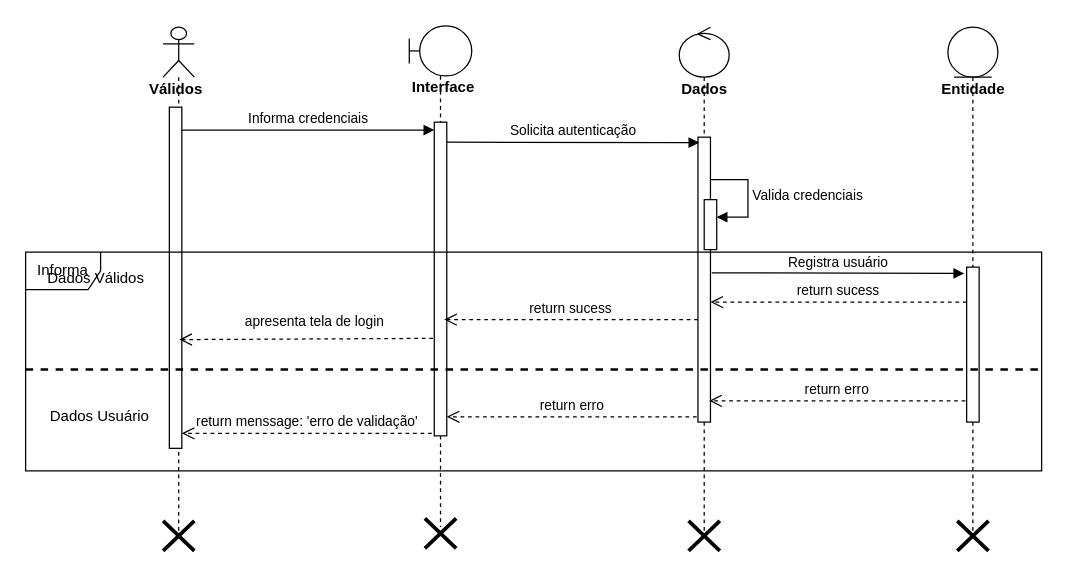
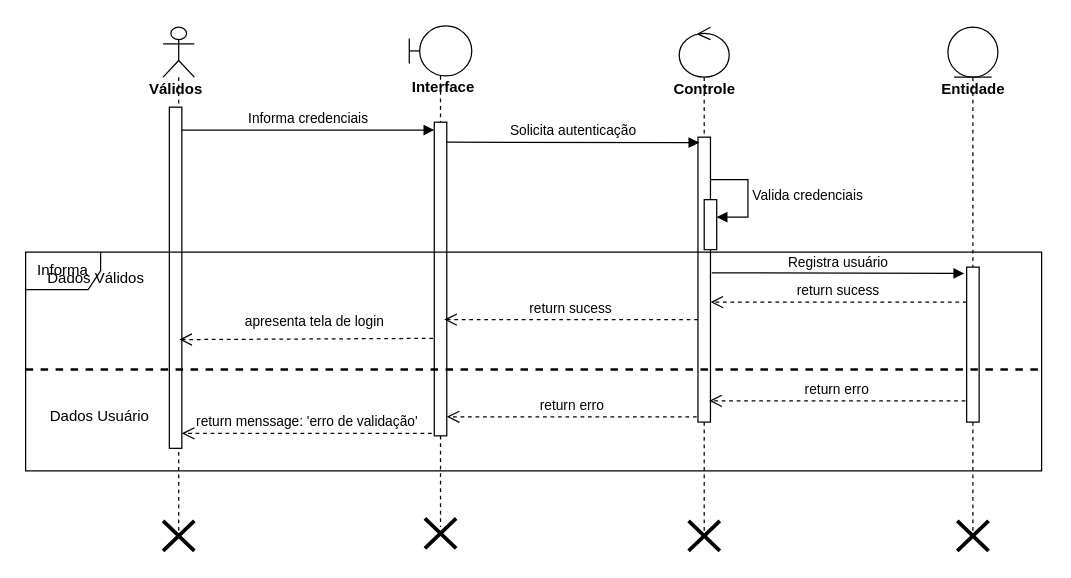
(705, 89) -> (705, 89)
